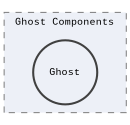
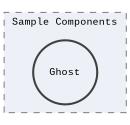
(65, 22) -> (65, 22)
